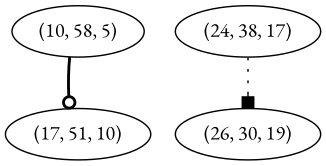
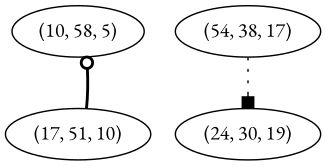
(248, 31) -> (248, 31)
(69, 77) -> (88, 88)
(248, 134) -> (248, 134)
